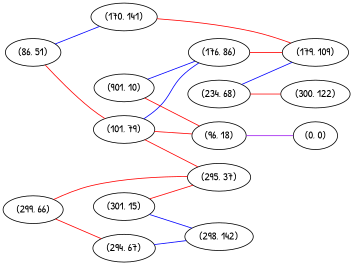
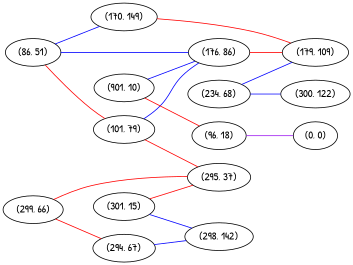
(124, 17) -> (124, 17)
none -> (125, 52)
(265, 94) -> (265, 94)
(173, 133) -> none
